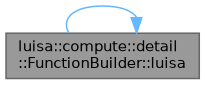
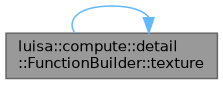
(103, 56) -> (112, 56)
